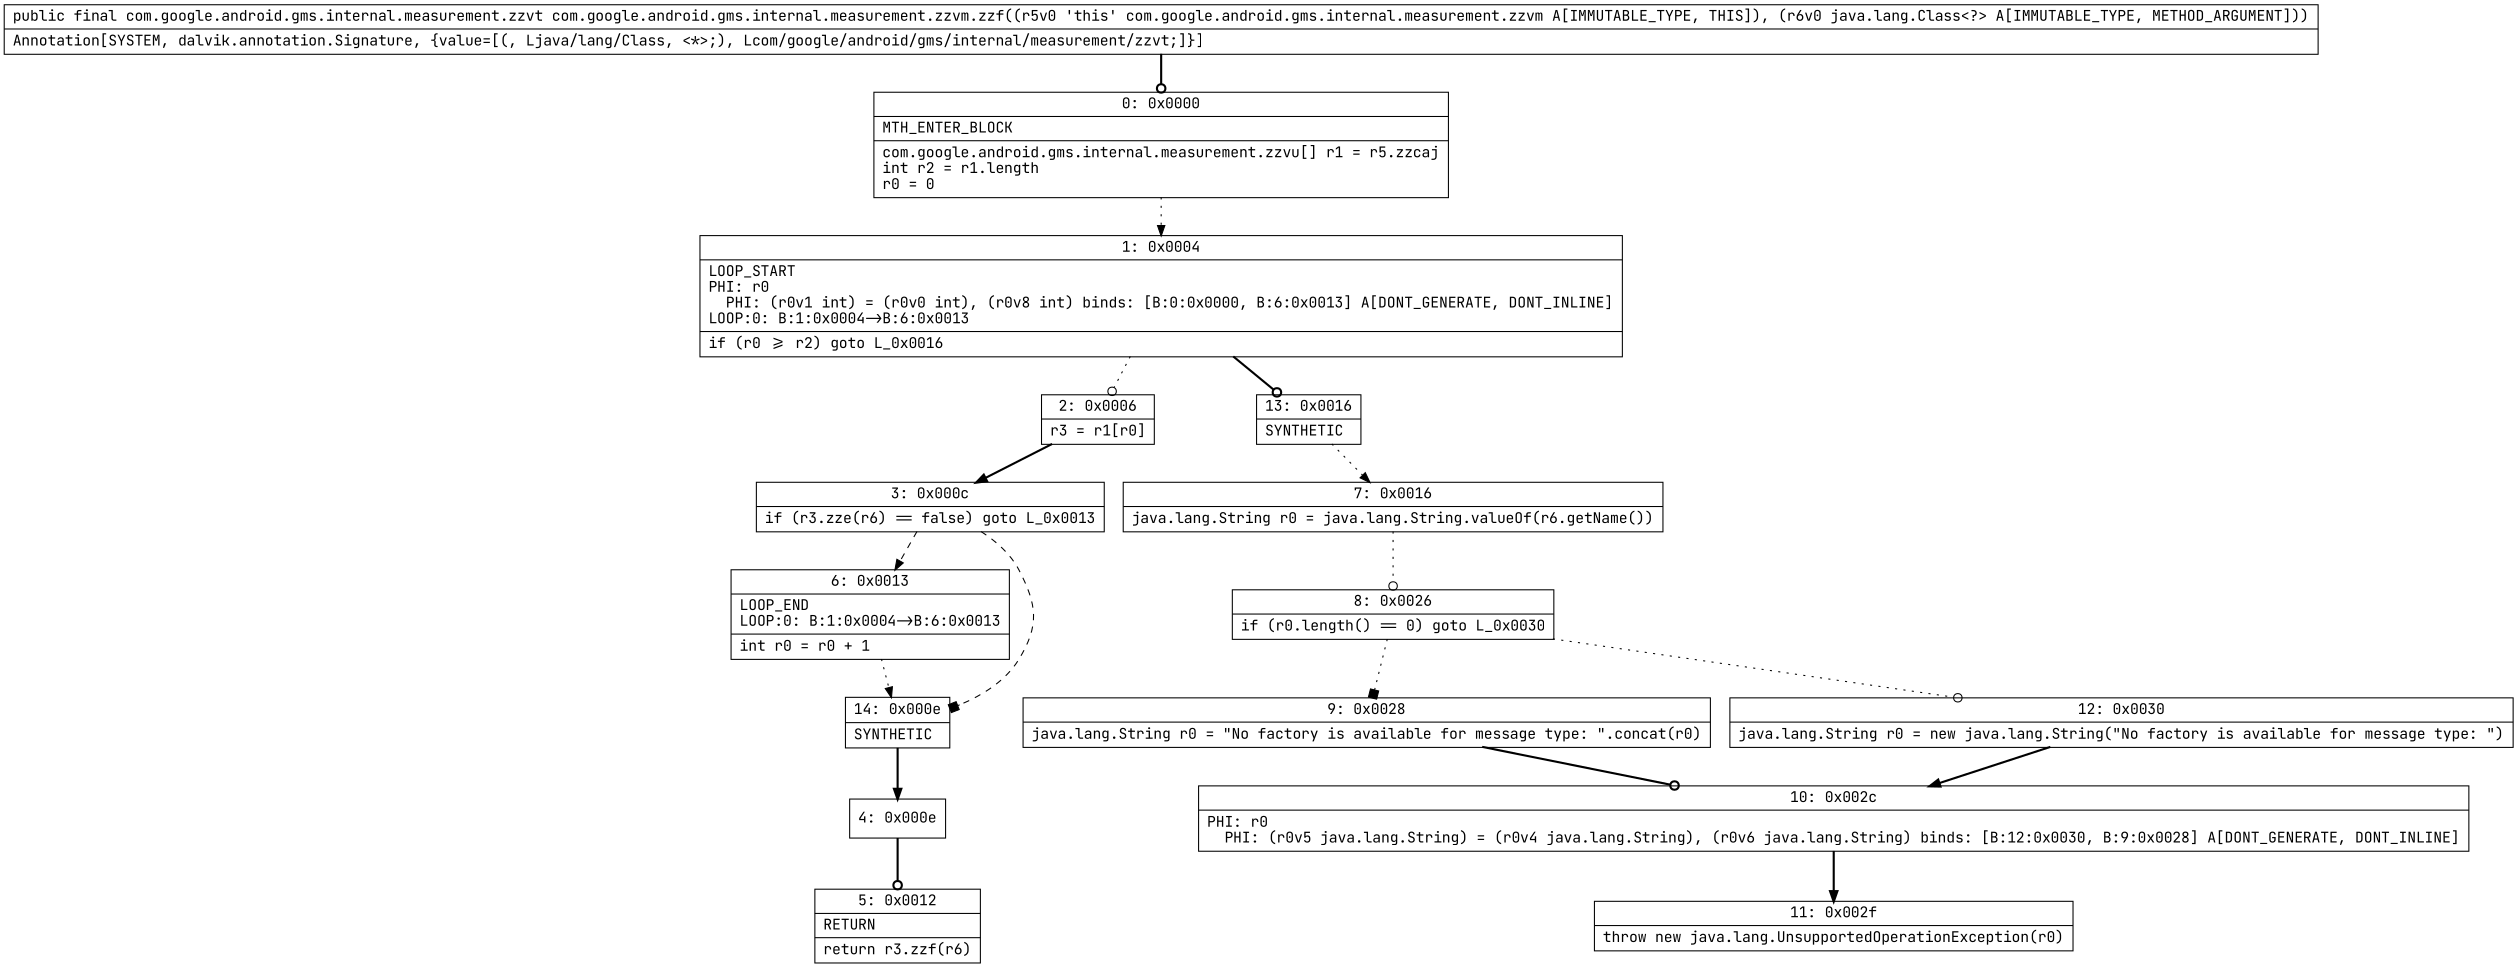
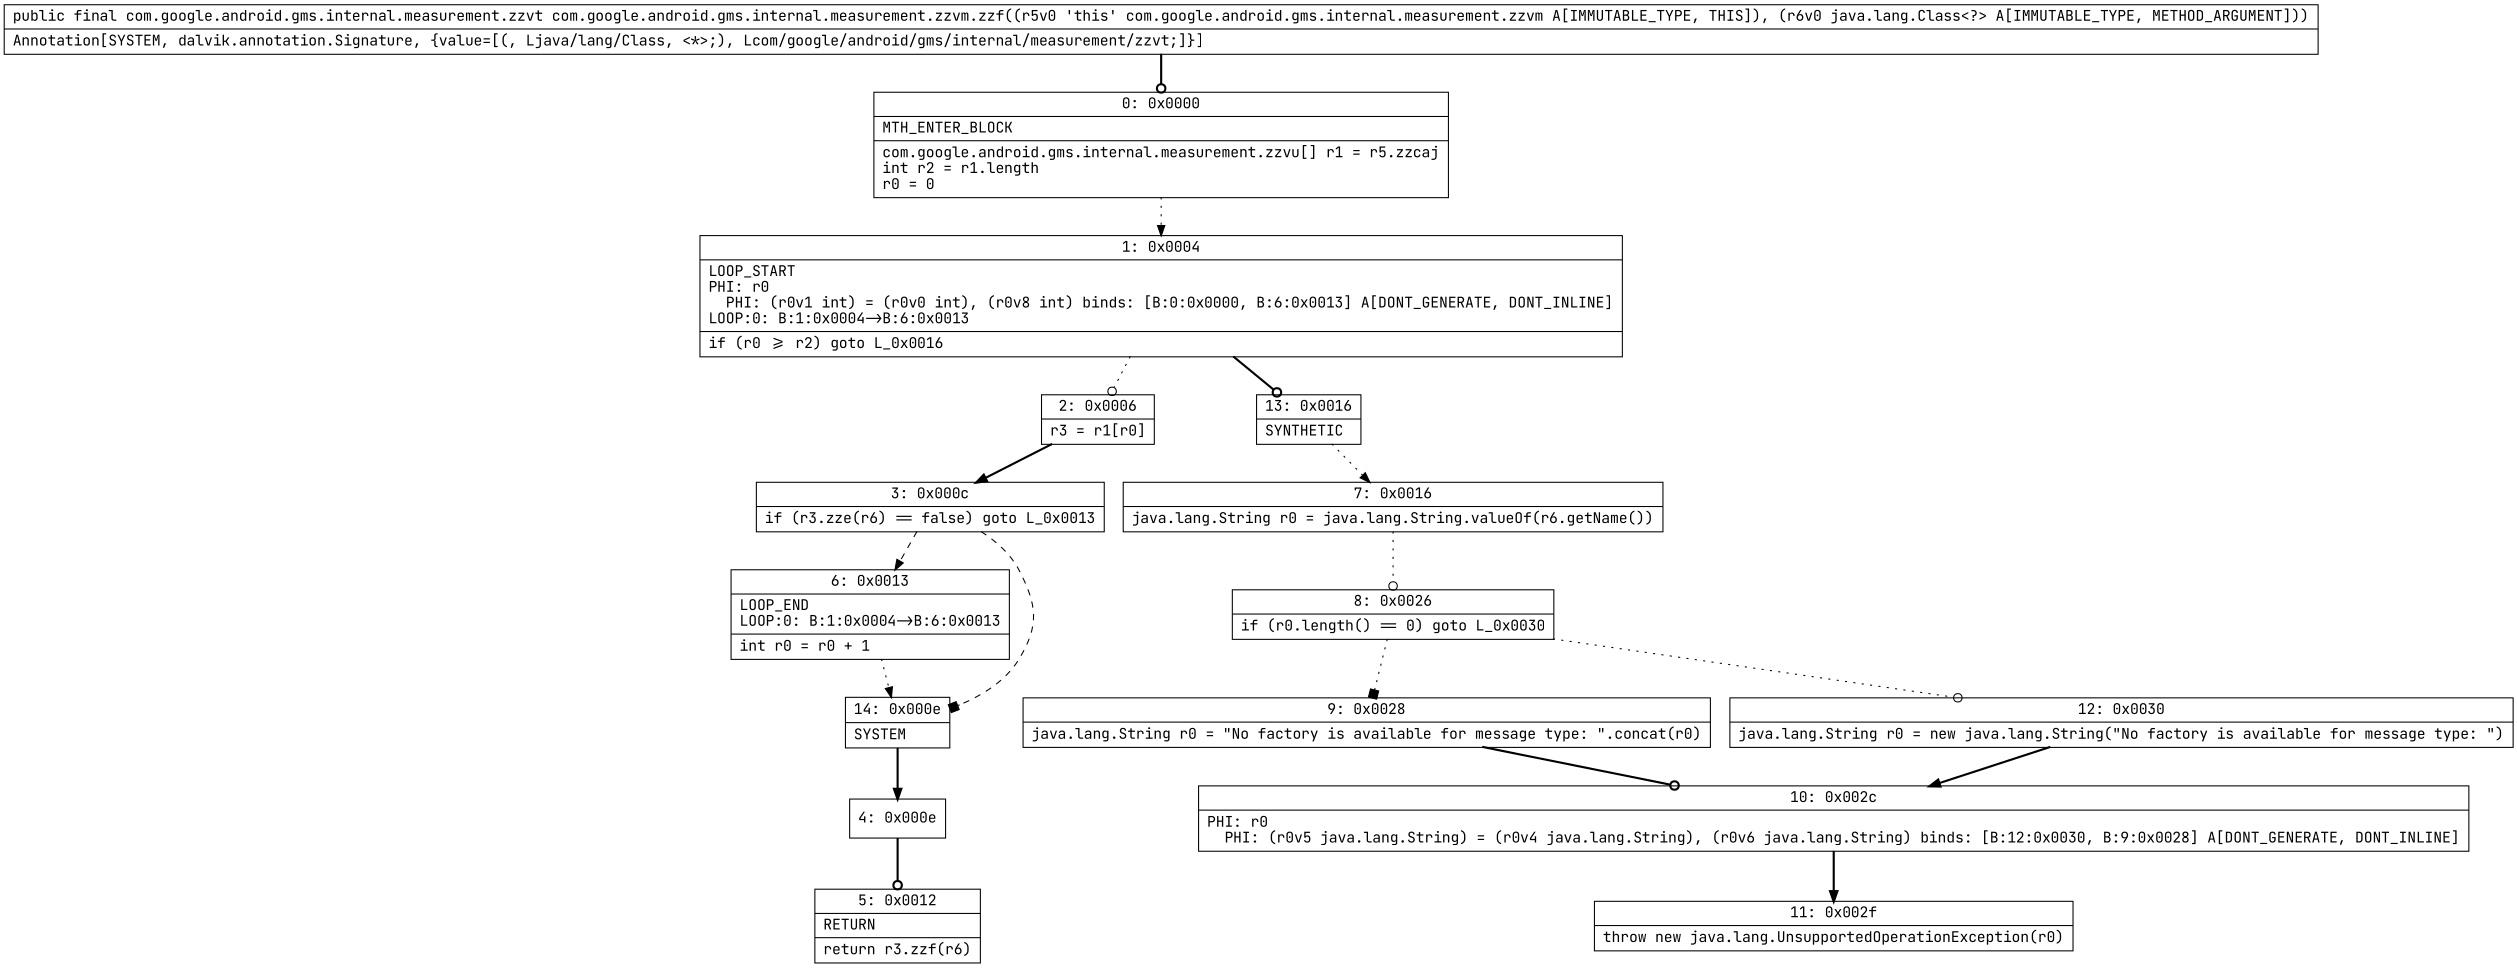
(893, 735) -> (880, 735)
